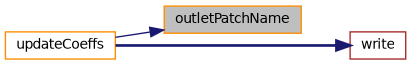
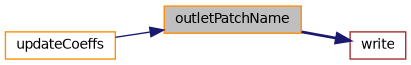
(226, 45) -> (319, 35)
